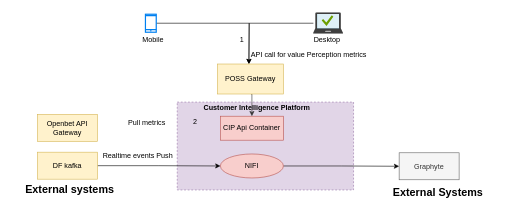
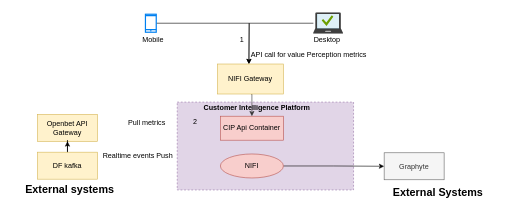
(251, 79) -> (251, 79)
(136, 166) -> (68, 144)
(429, 166) -> (414, 166)
